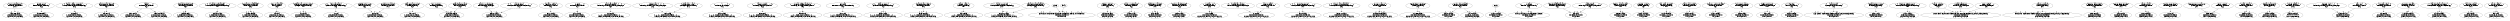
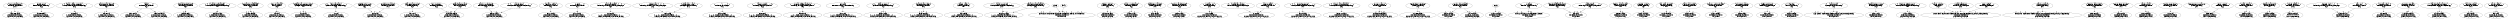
(1620, 15) -> (1620, 15)
(2270, 15) -> (2270, 15)
